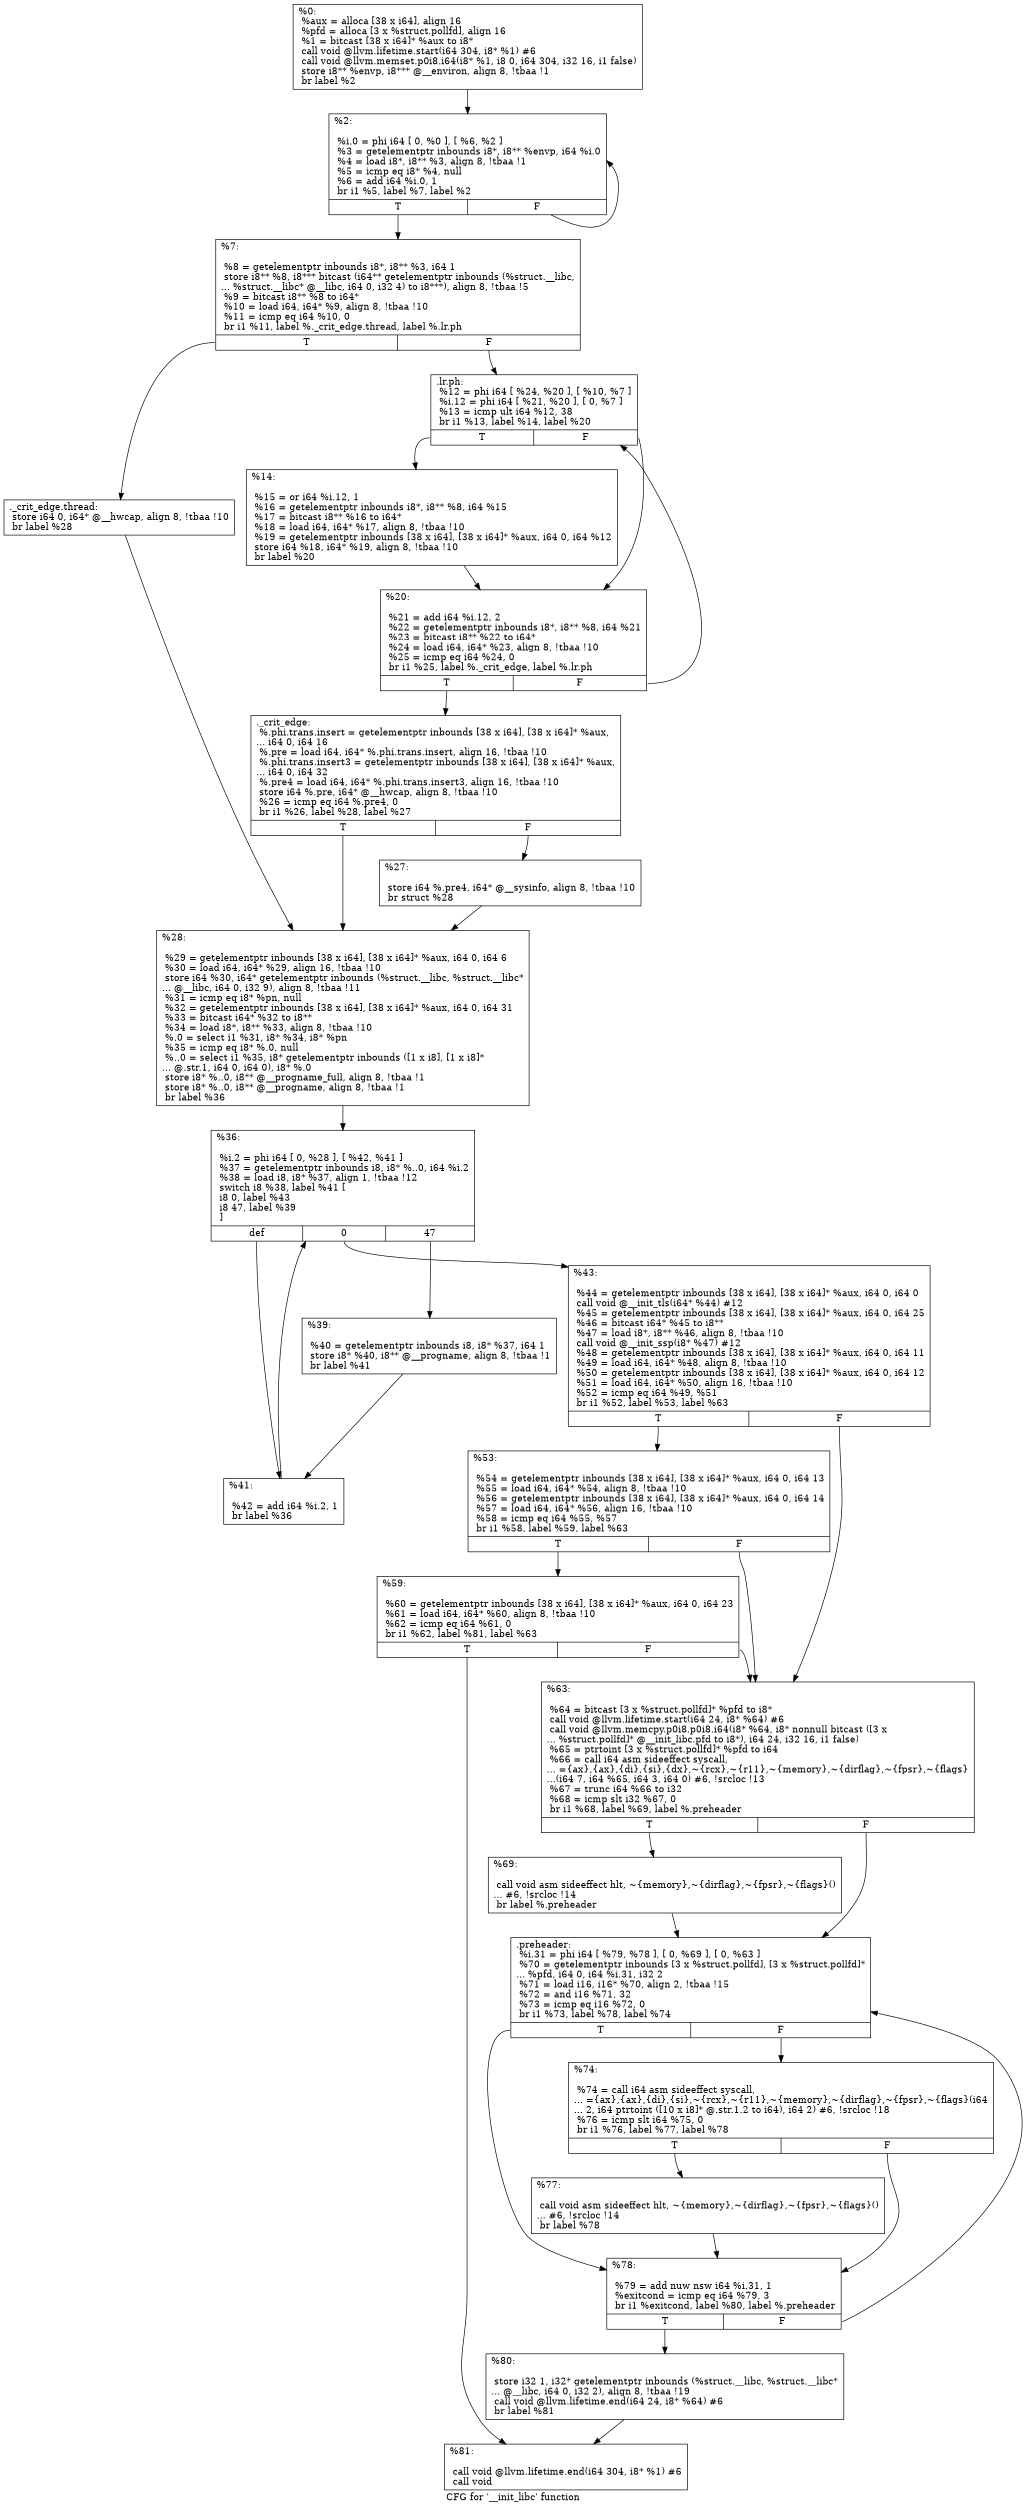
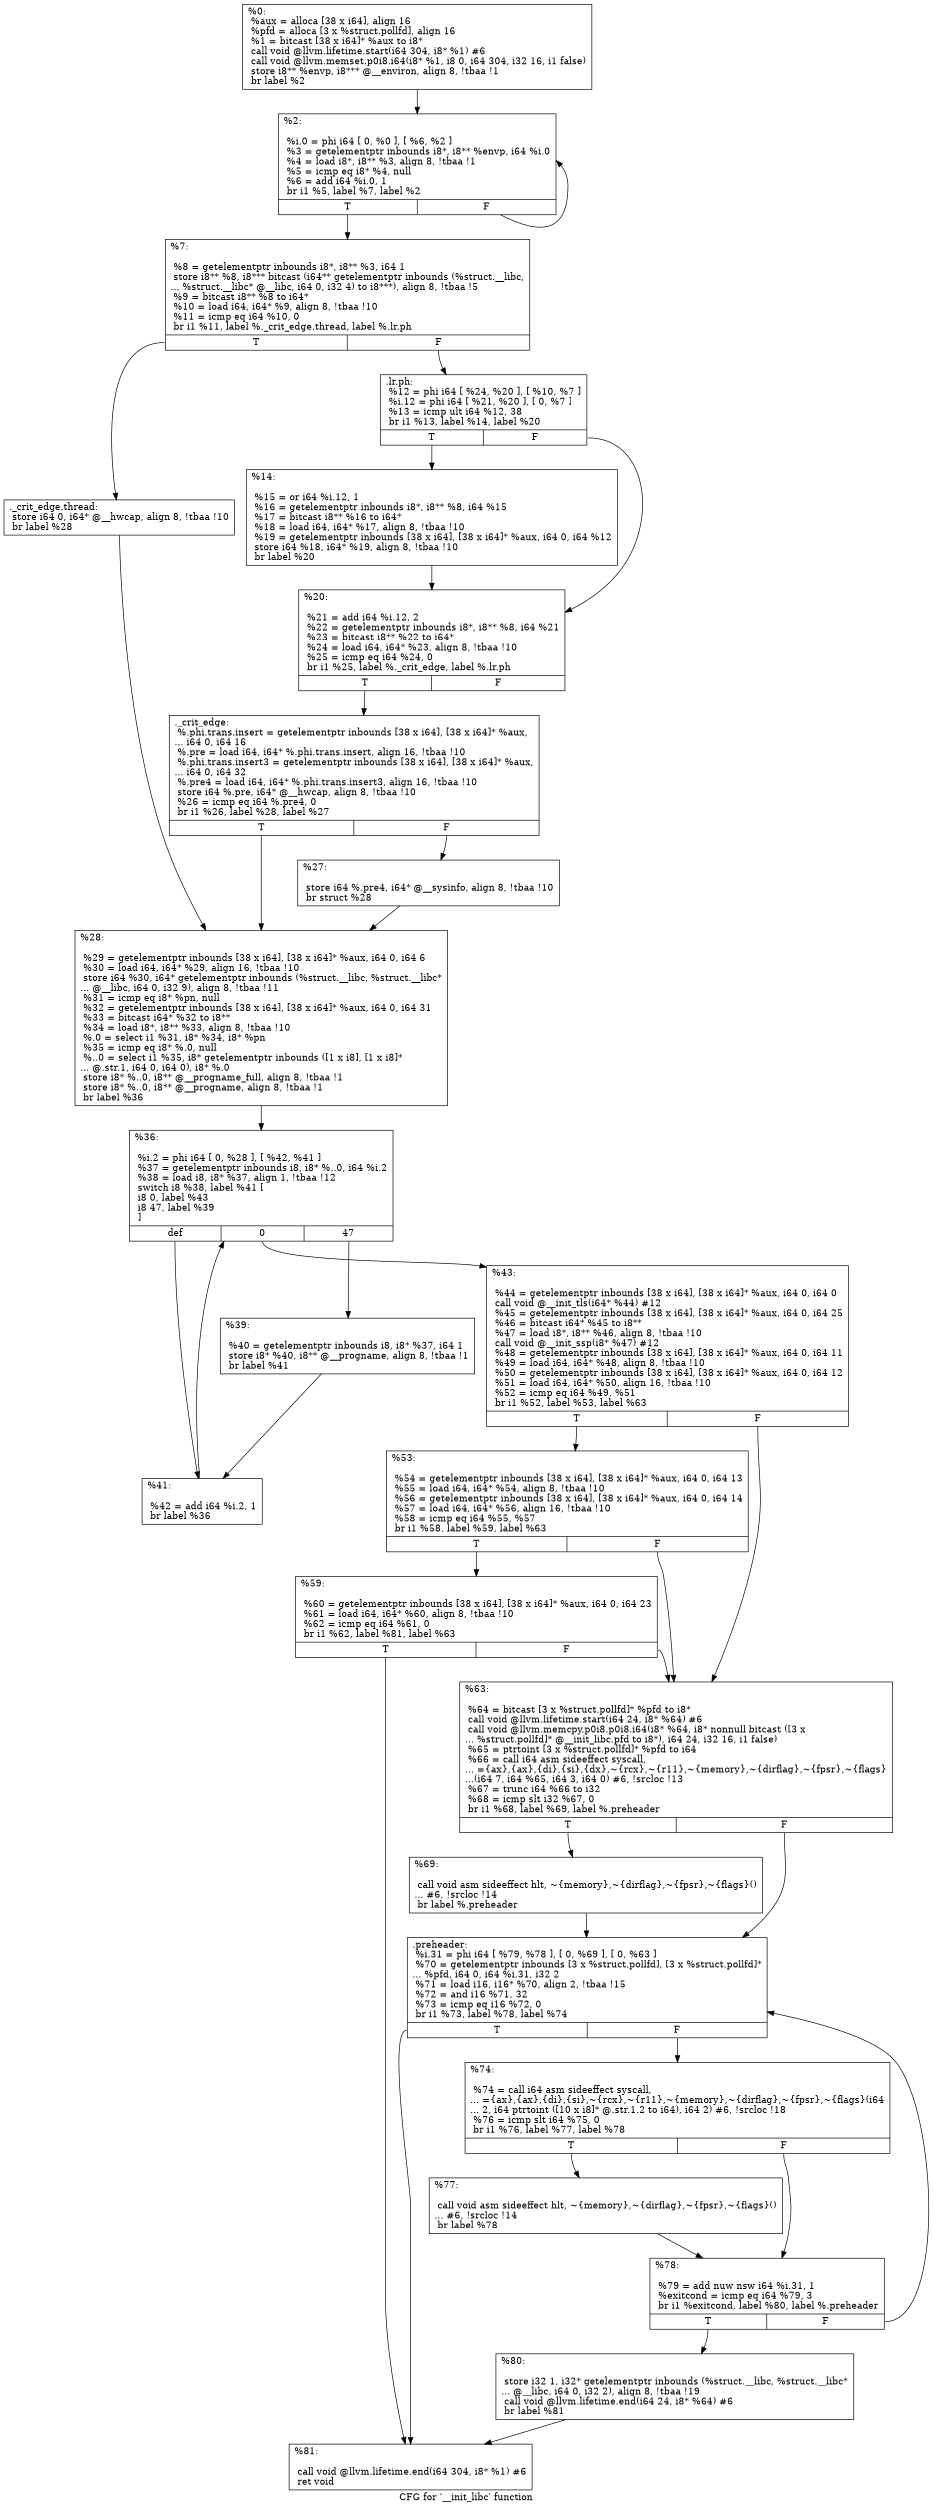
(692, 574) -> none
(500, 2171) -> (411, 2232)
(471, 2482) -> (315, 2482)
